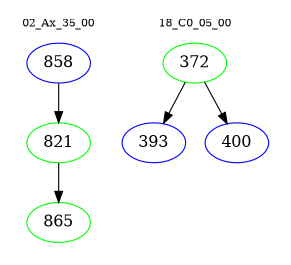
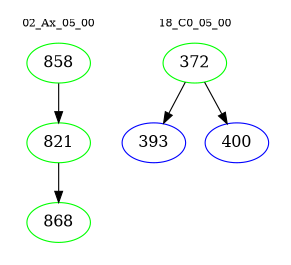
(59, 24) -> (59, 24)
(59, 63) -> (59, 63)
(59, 222) -> (59, 222)
